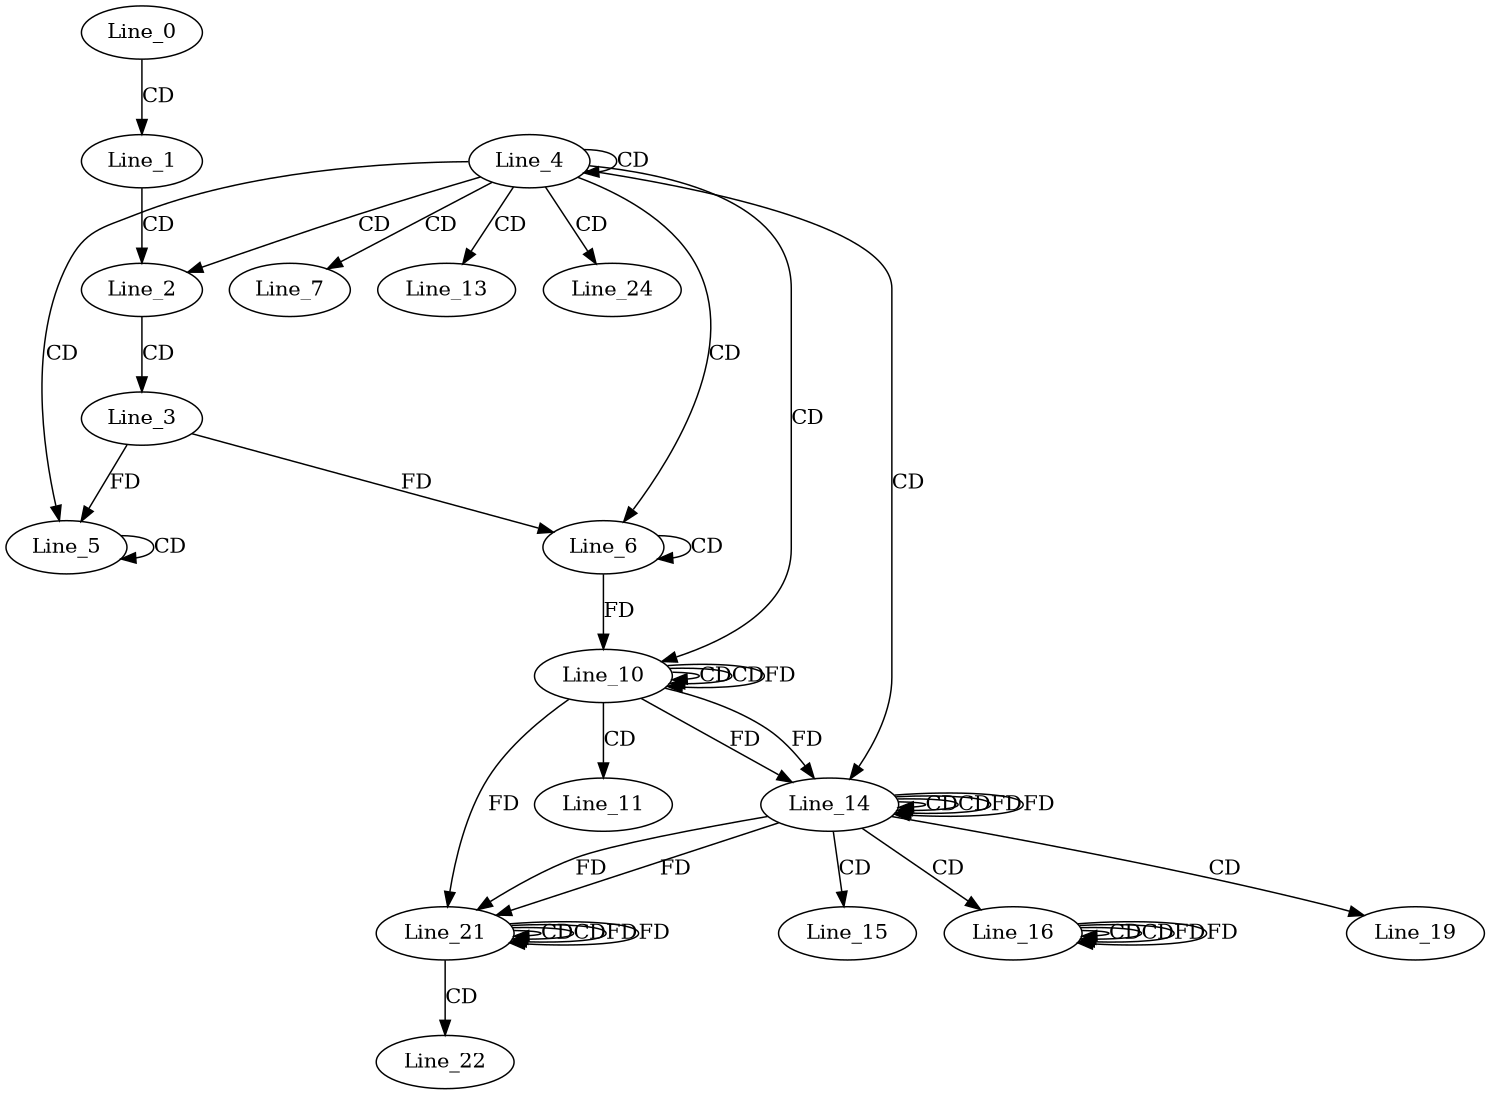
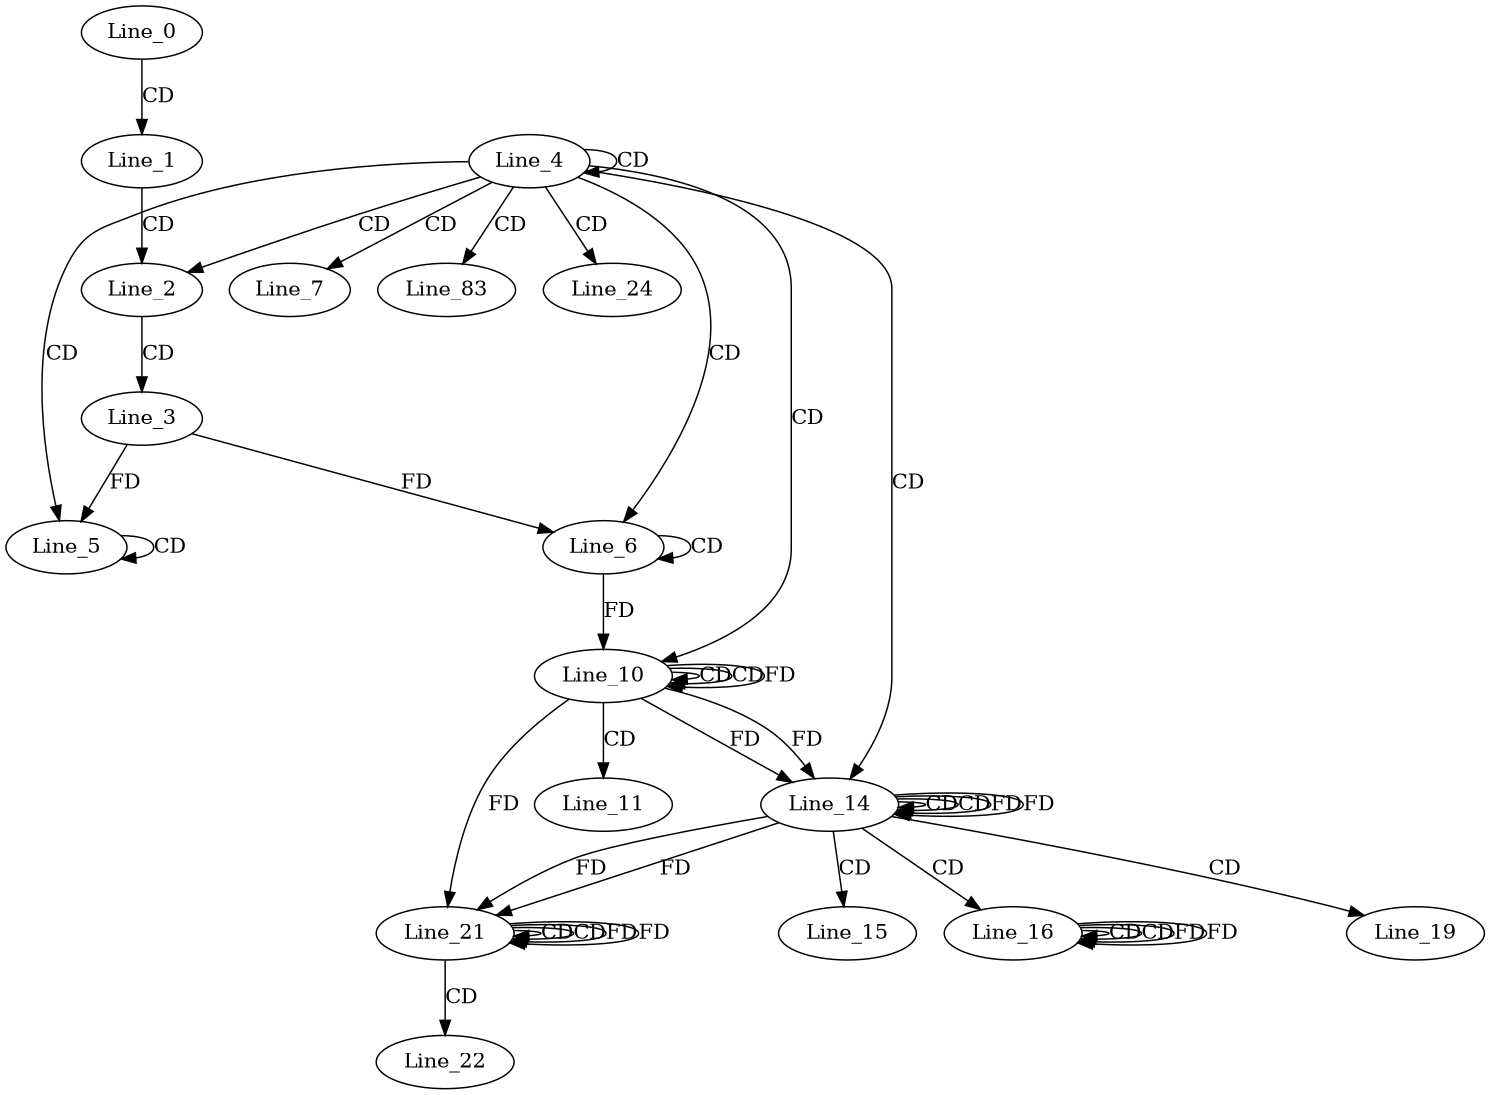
(447, 290) -> (447, 290)
